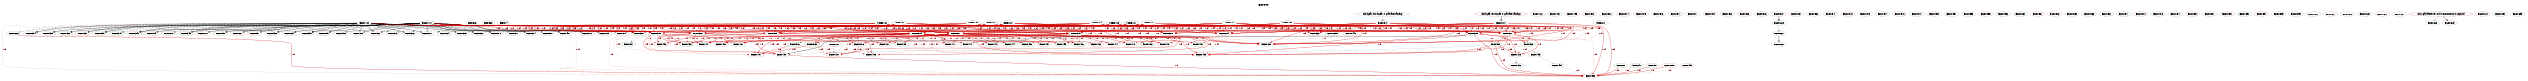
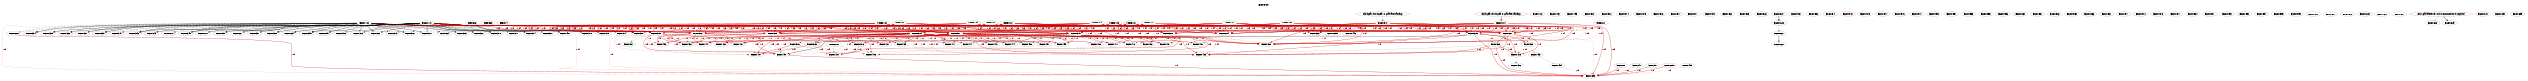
(1079, 44) -> none
